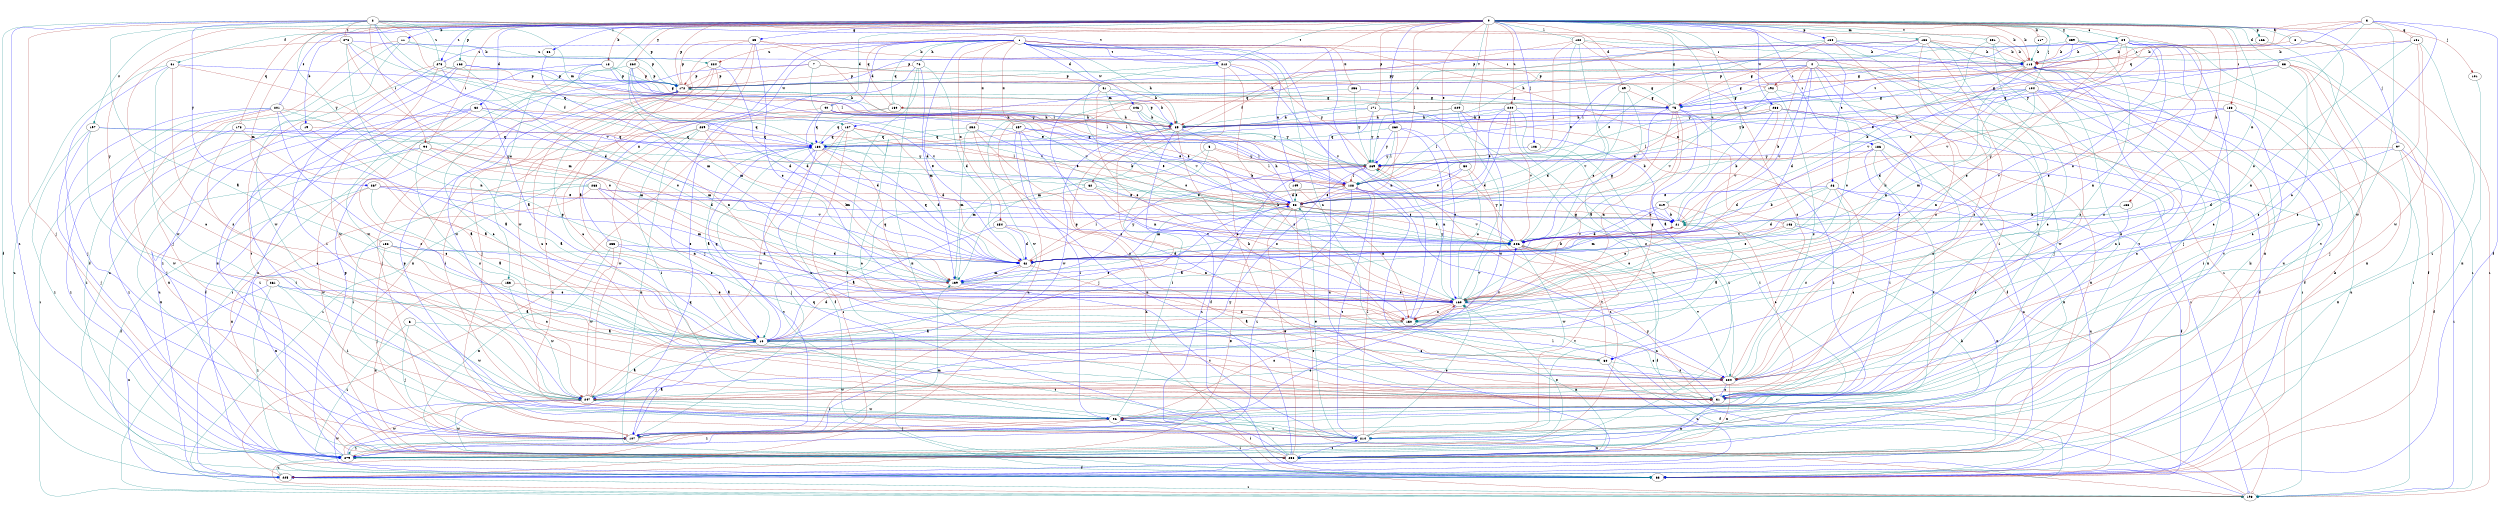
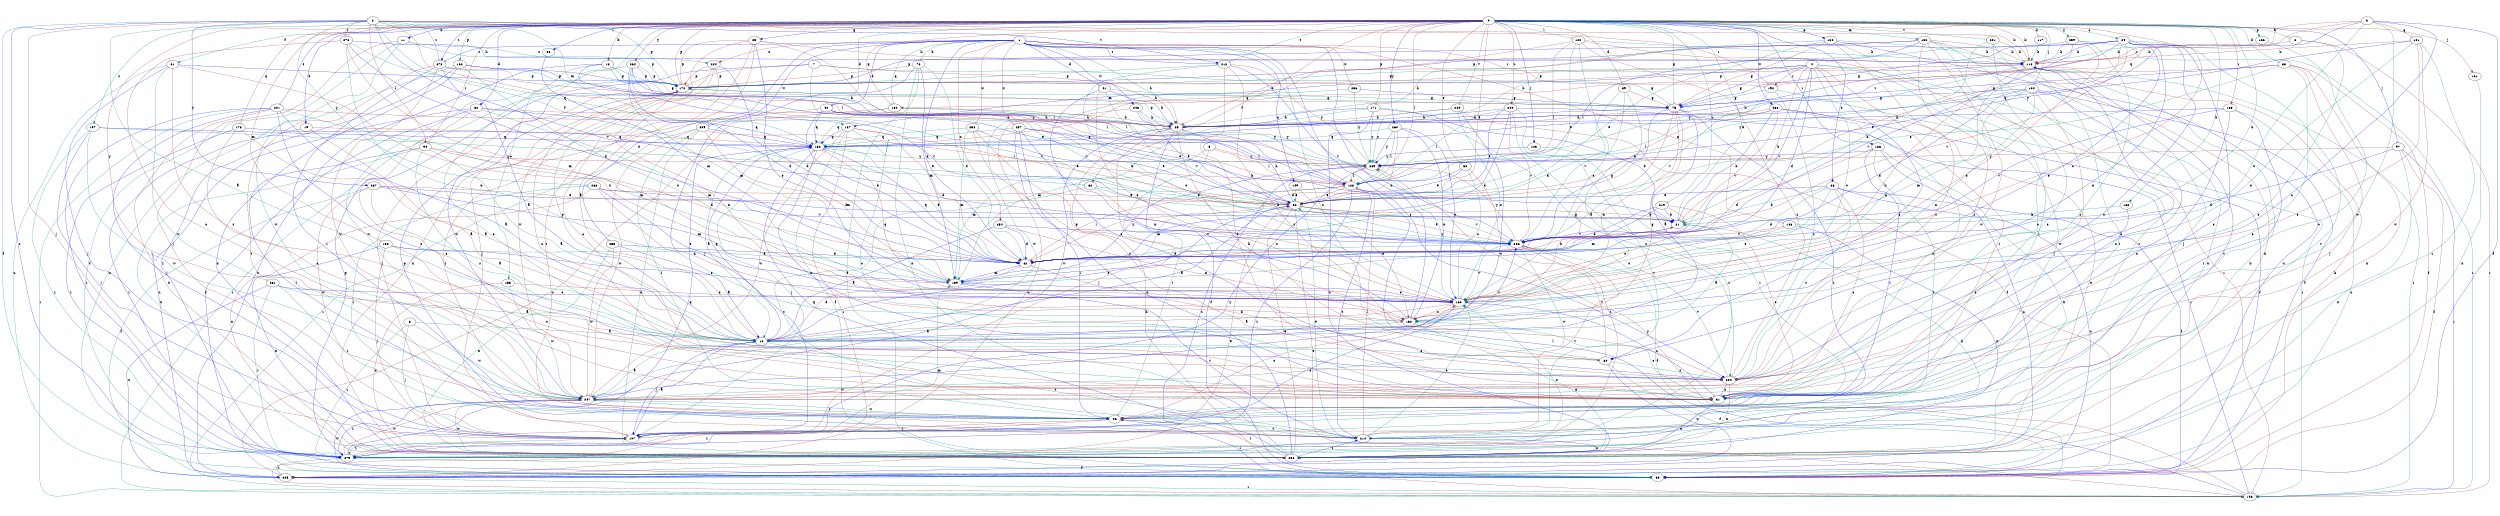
(1957, 24) -> (1957, 24)
(229, 236) -> (408, 412)
